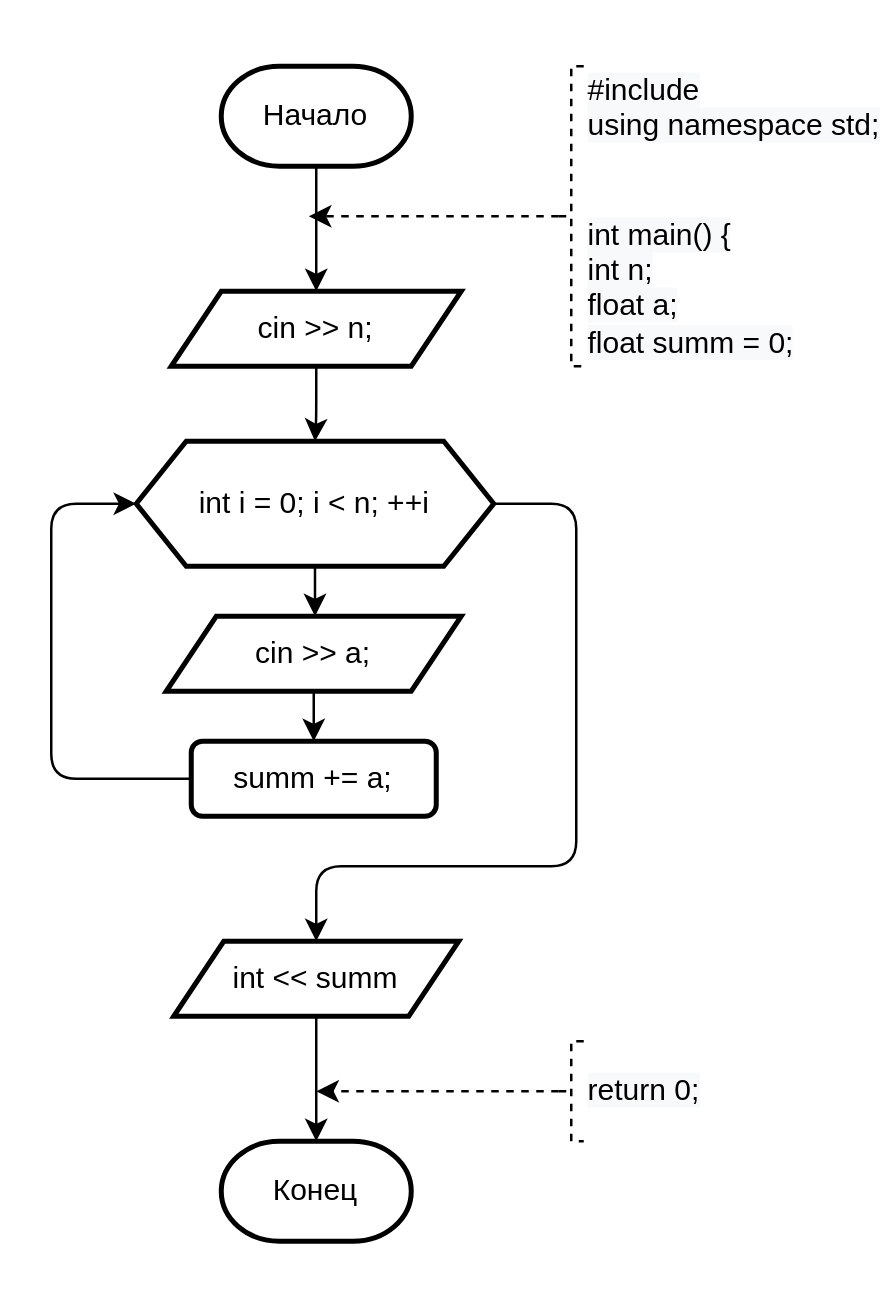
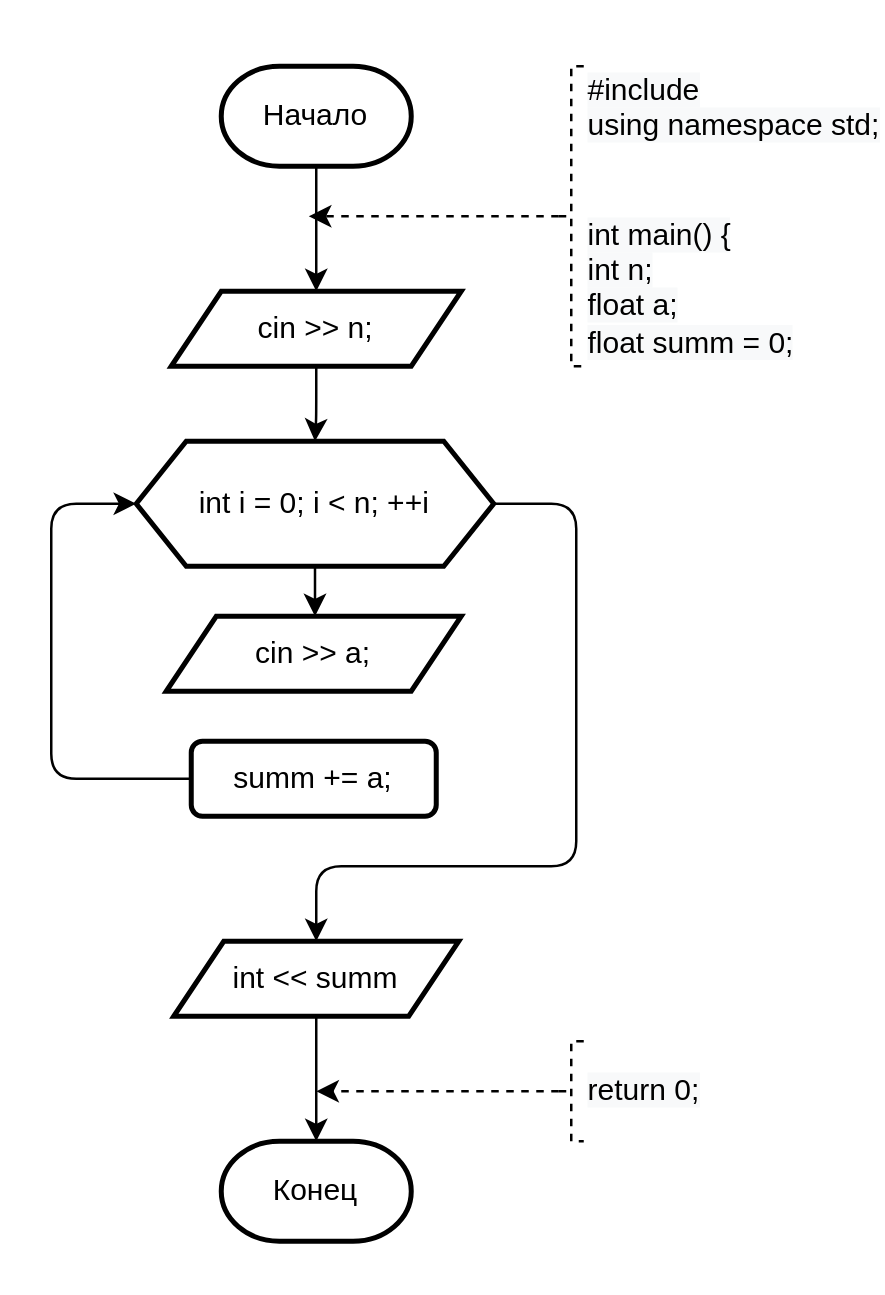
(314, 719) -> none
